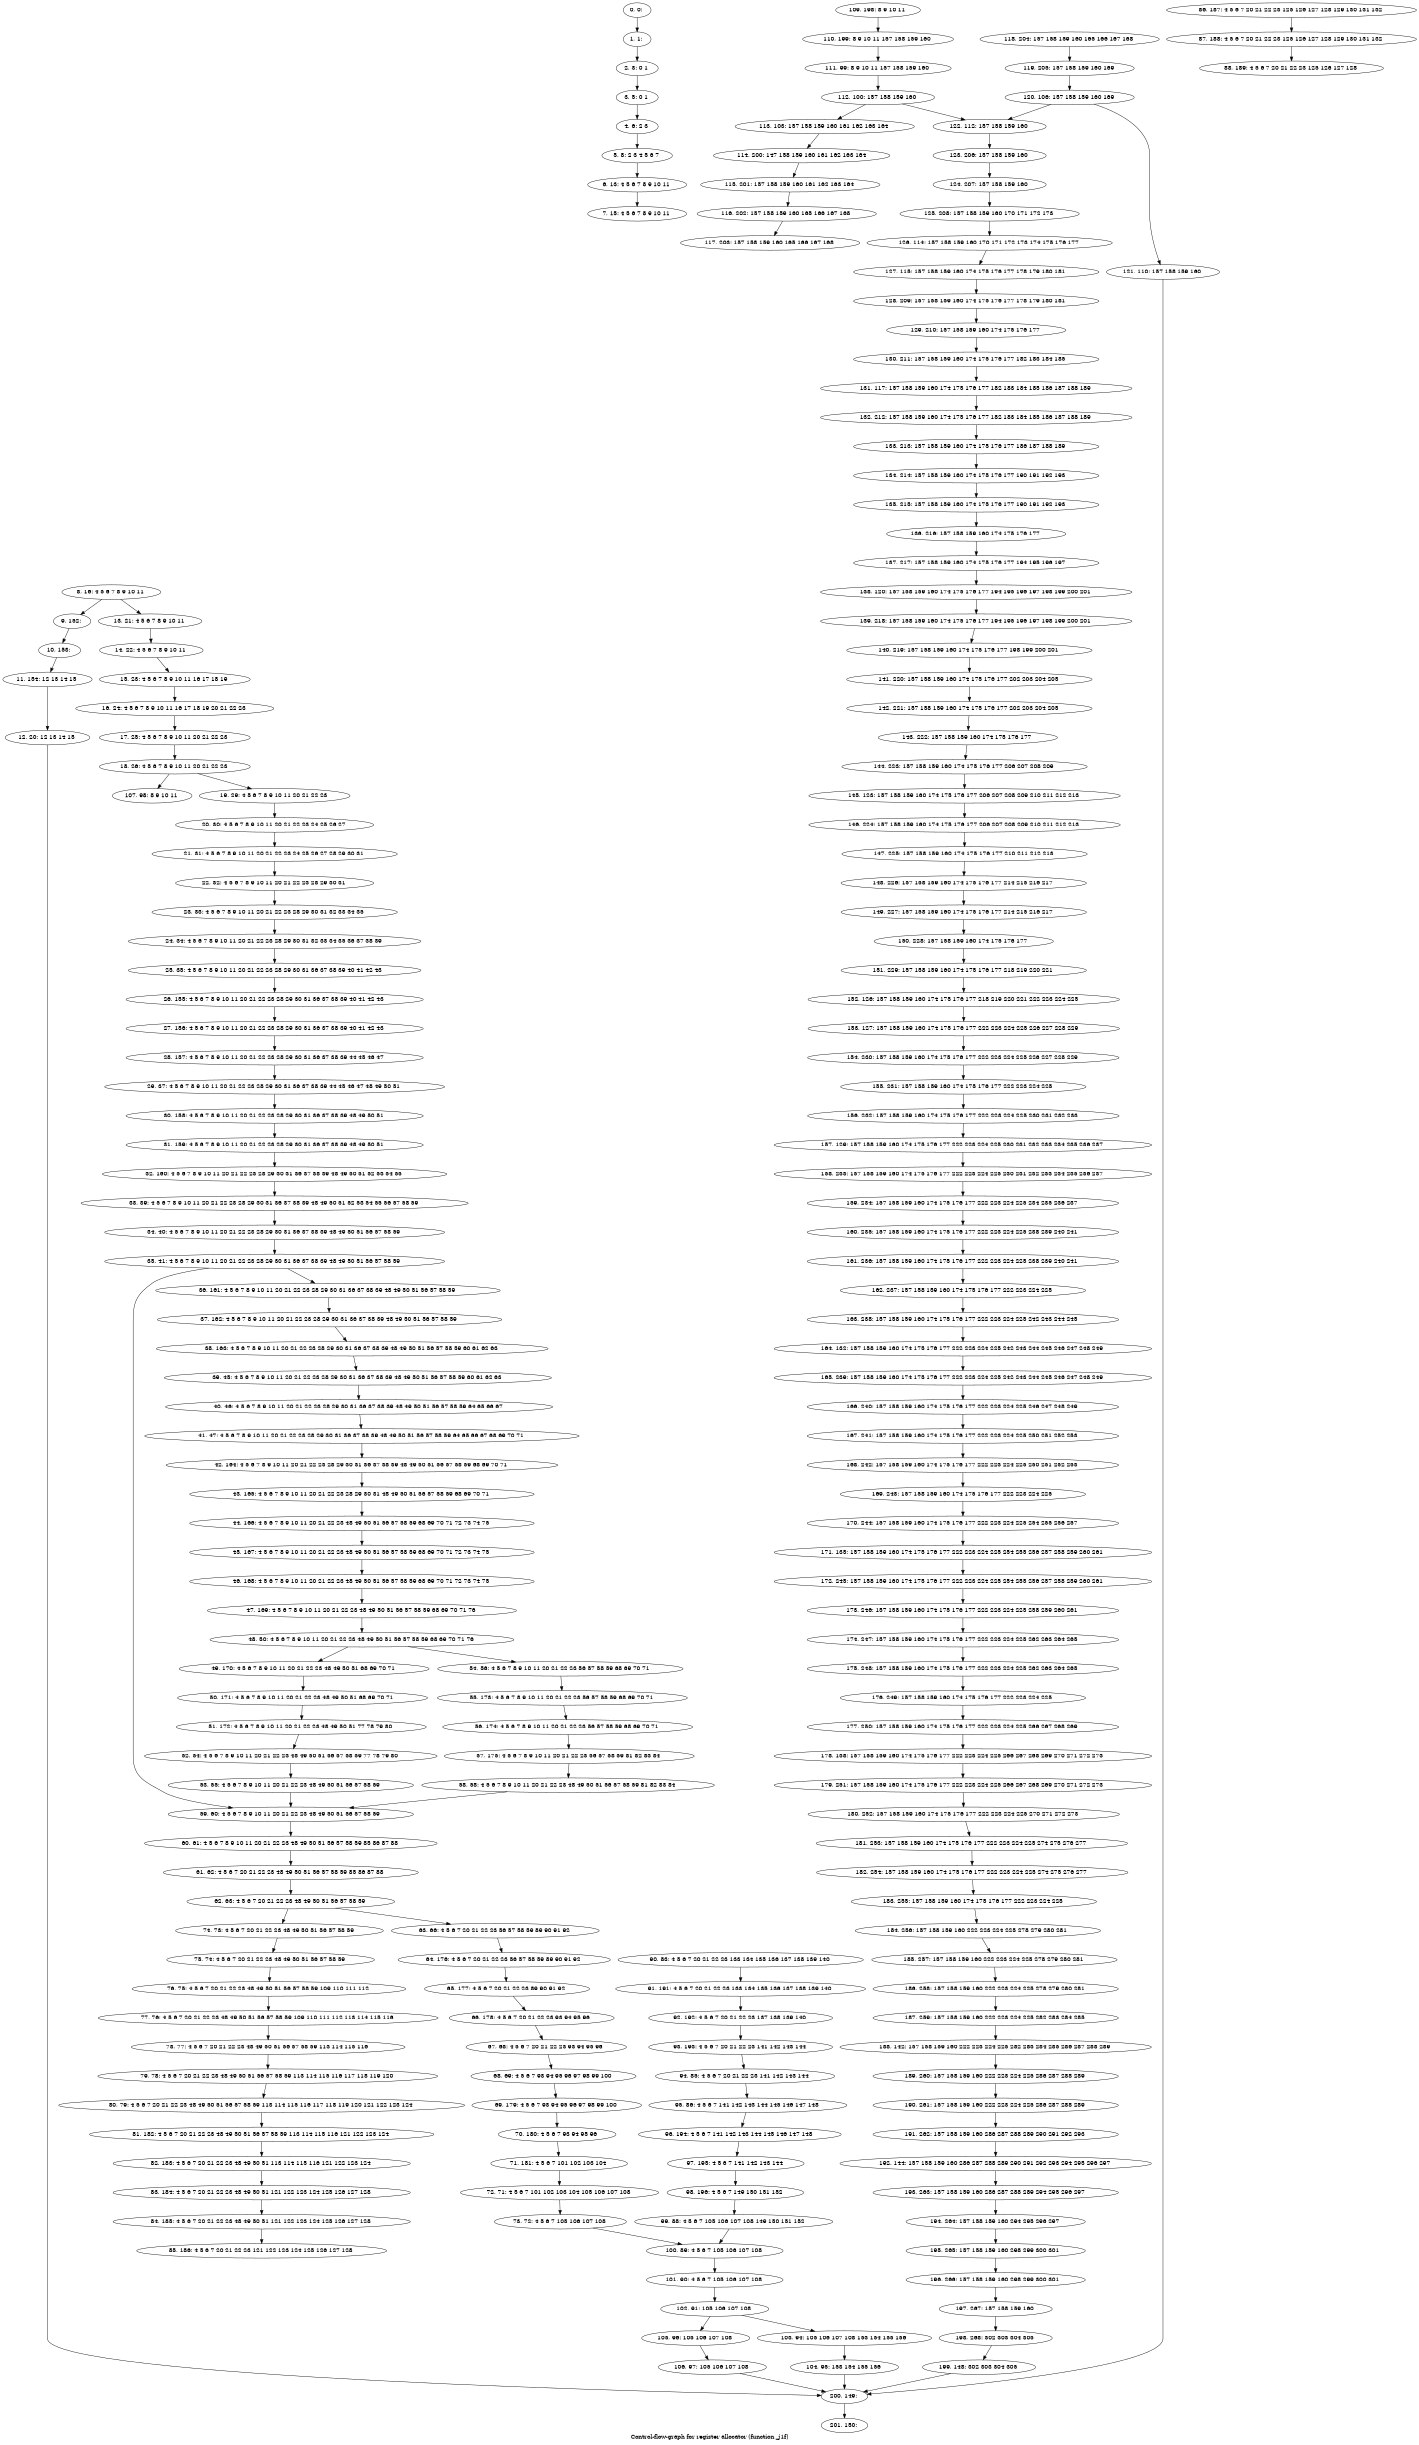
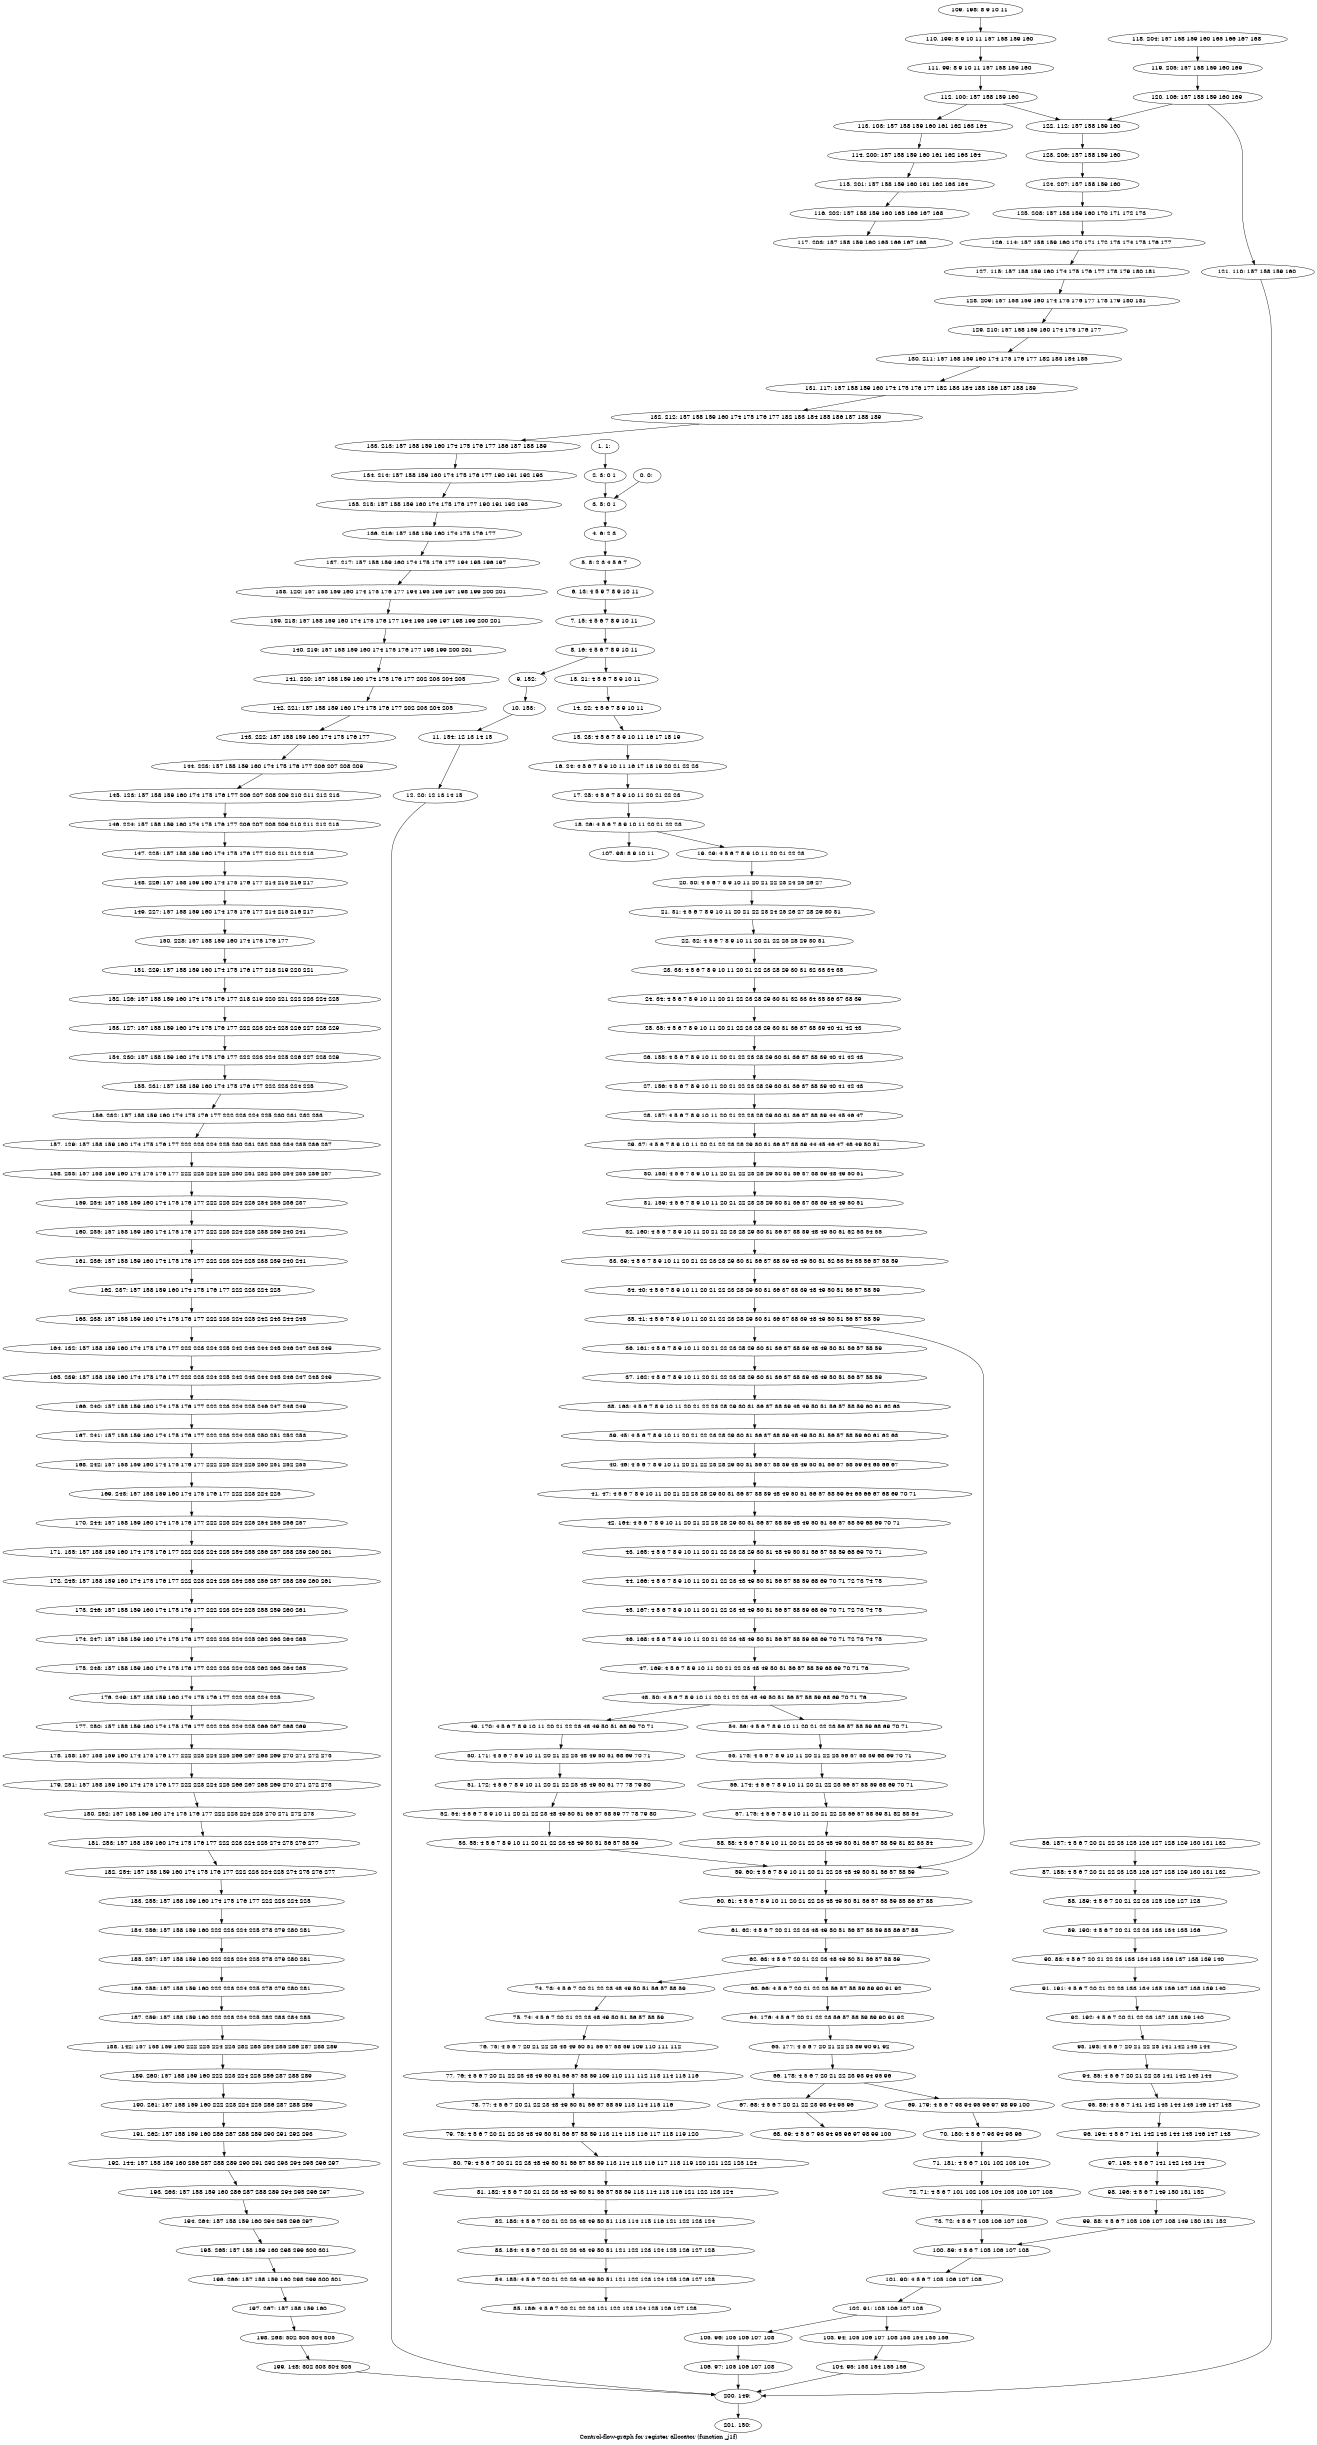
(637, 23) -> (628, 489)
(802, 156) -> (917, 156)
(637, 185) -> (605, 592)
none -> (605, 634)
none -> (1135, 1931)
(555, 2089) -> (899, 2090)
